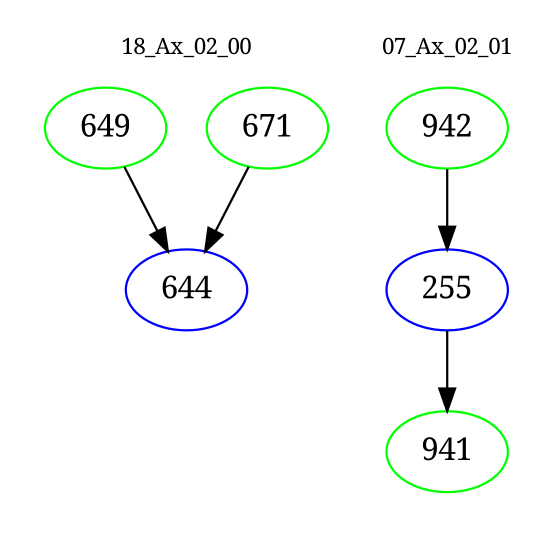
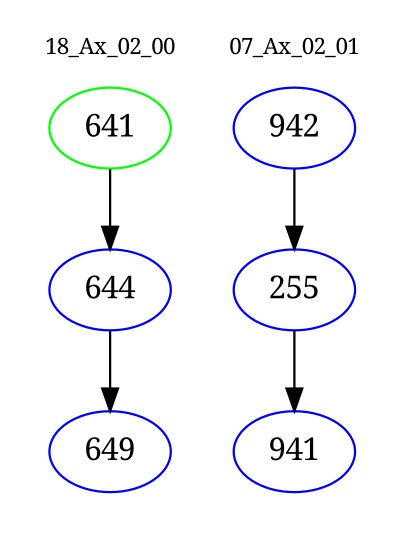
(106, 128) -> (110, 452)
(267, 128) -> (110, 128)
(447, 128) -> (294, 128)
(141, 199) -> (110, 360)
(447, 452) -> (294, 452)
